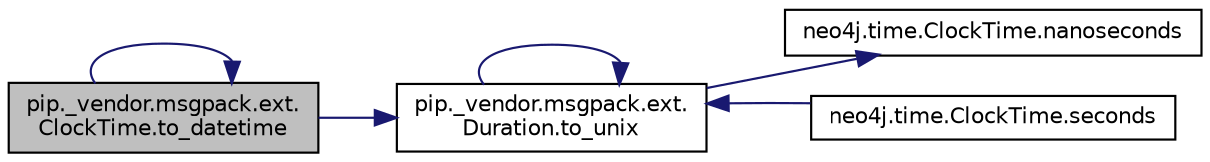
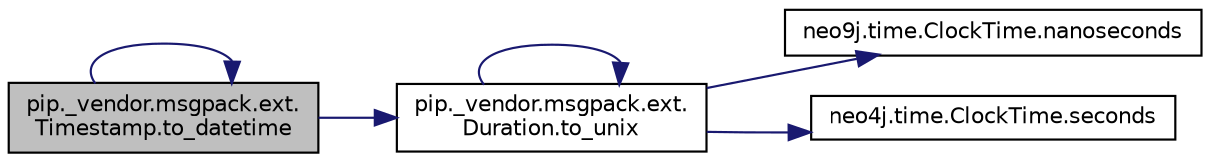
(993, 33) -> (993, 33)
(770, 103) -> (748, 132)
(164, 118) -> (164, 118)
